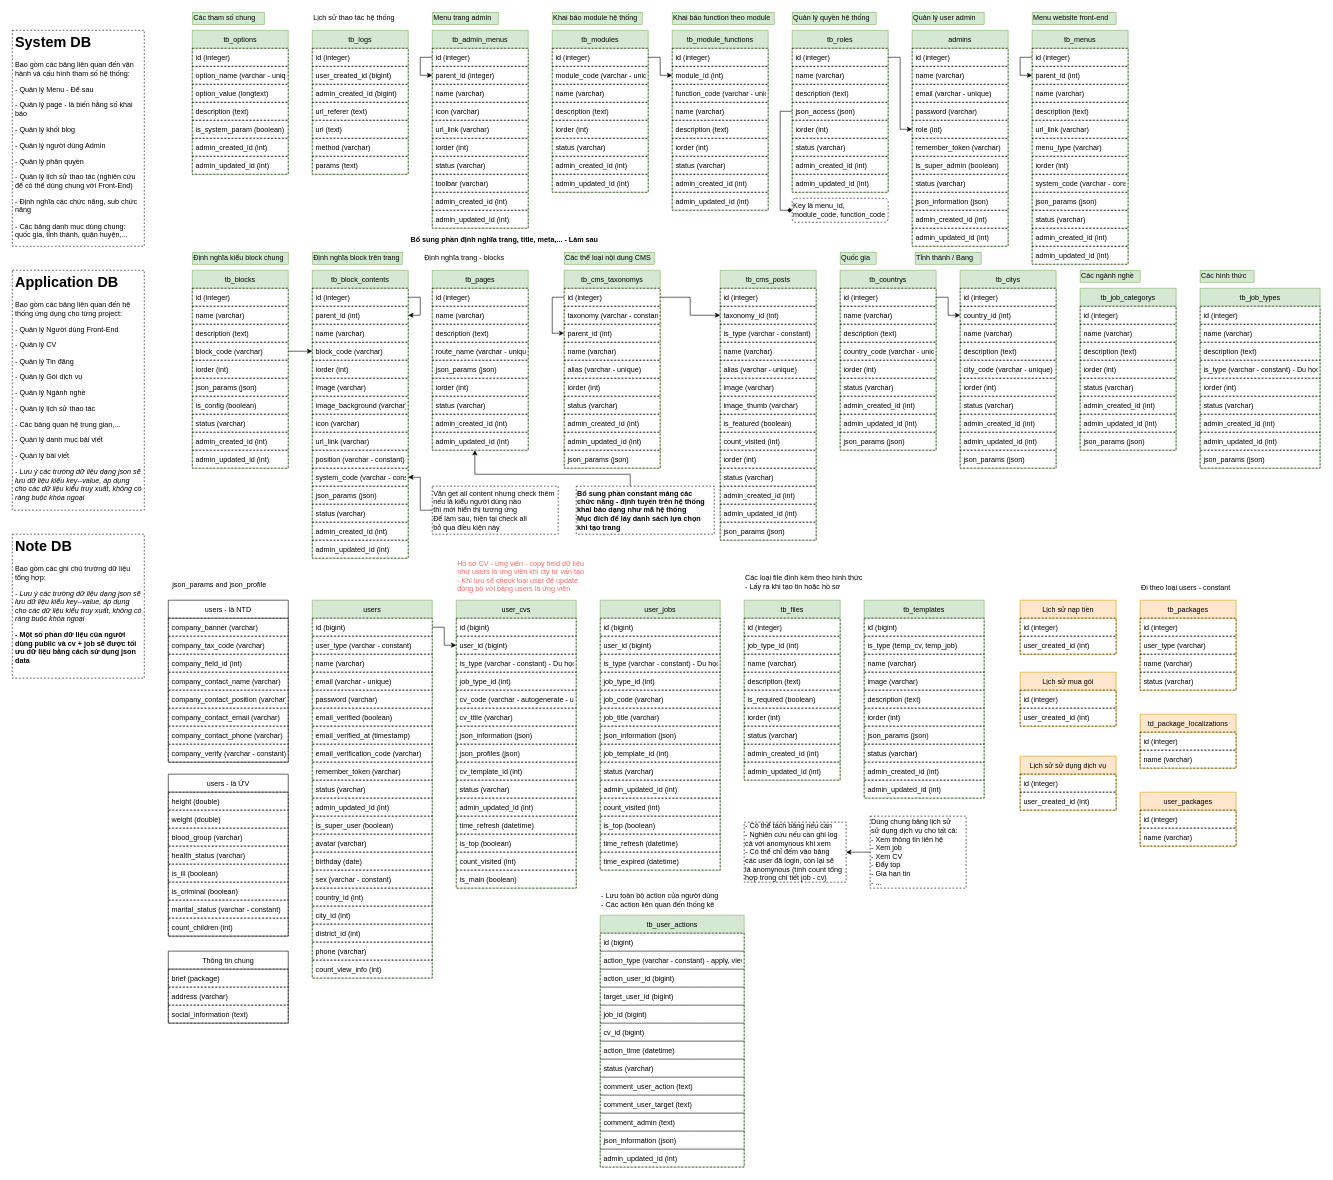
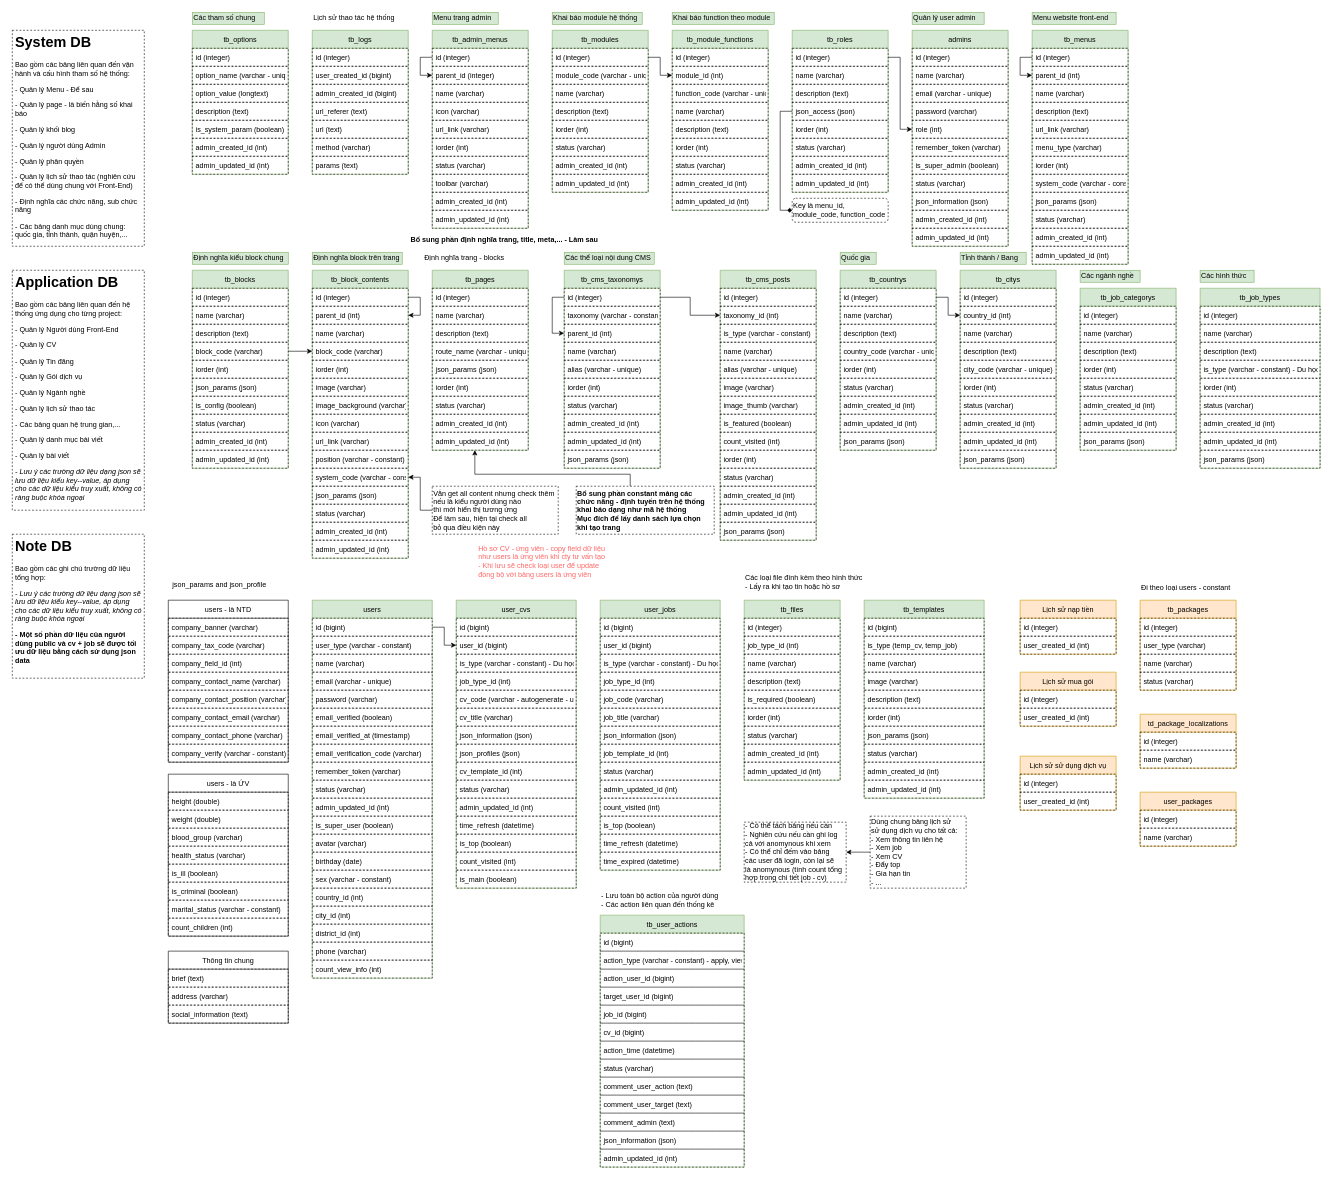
(834, 18) -> none
(948, 258) -> (993, 258)
(522, 576) -> (543, 561)
(200, 979) -> (194, 979)
